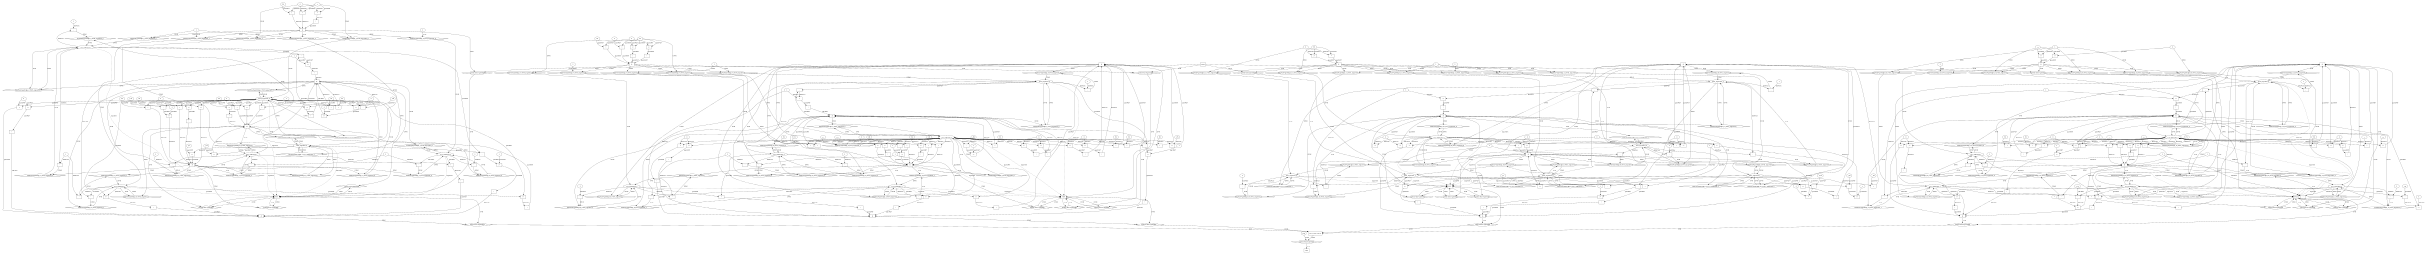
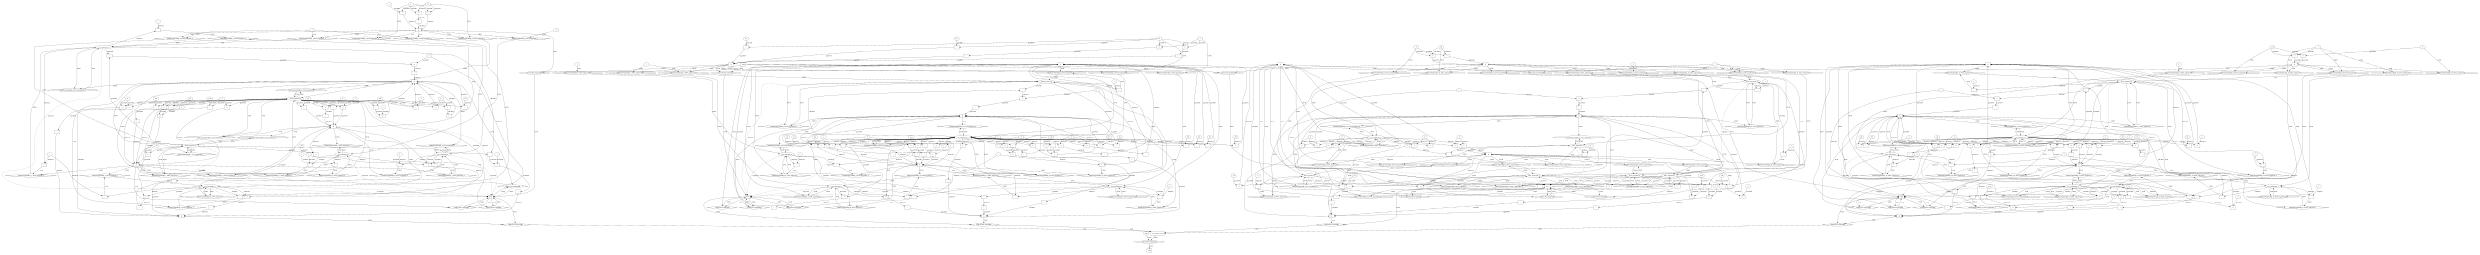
(2310, 190) -> none
